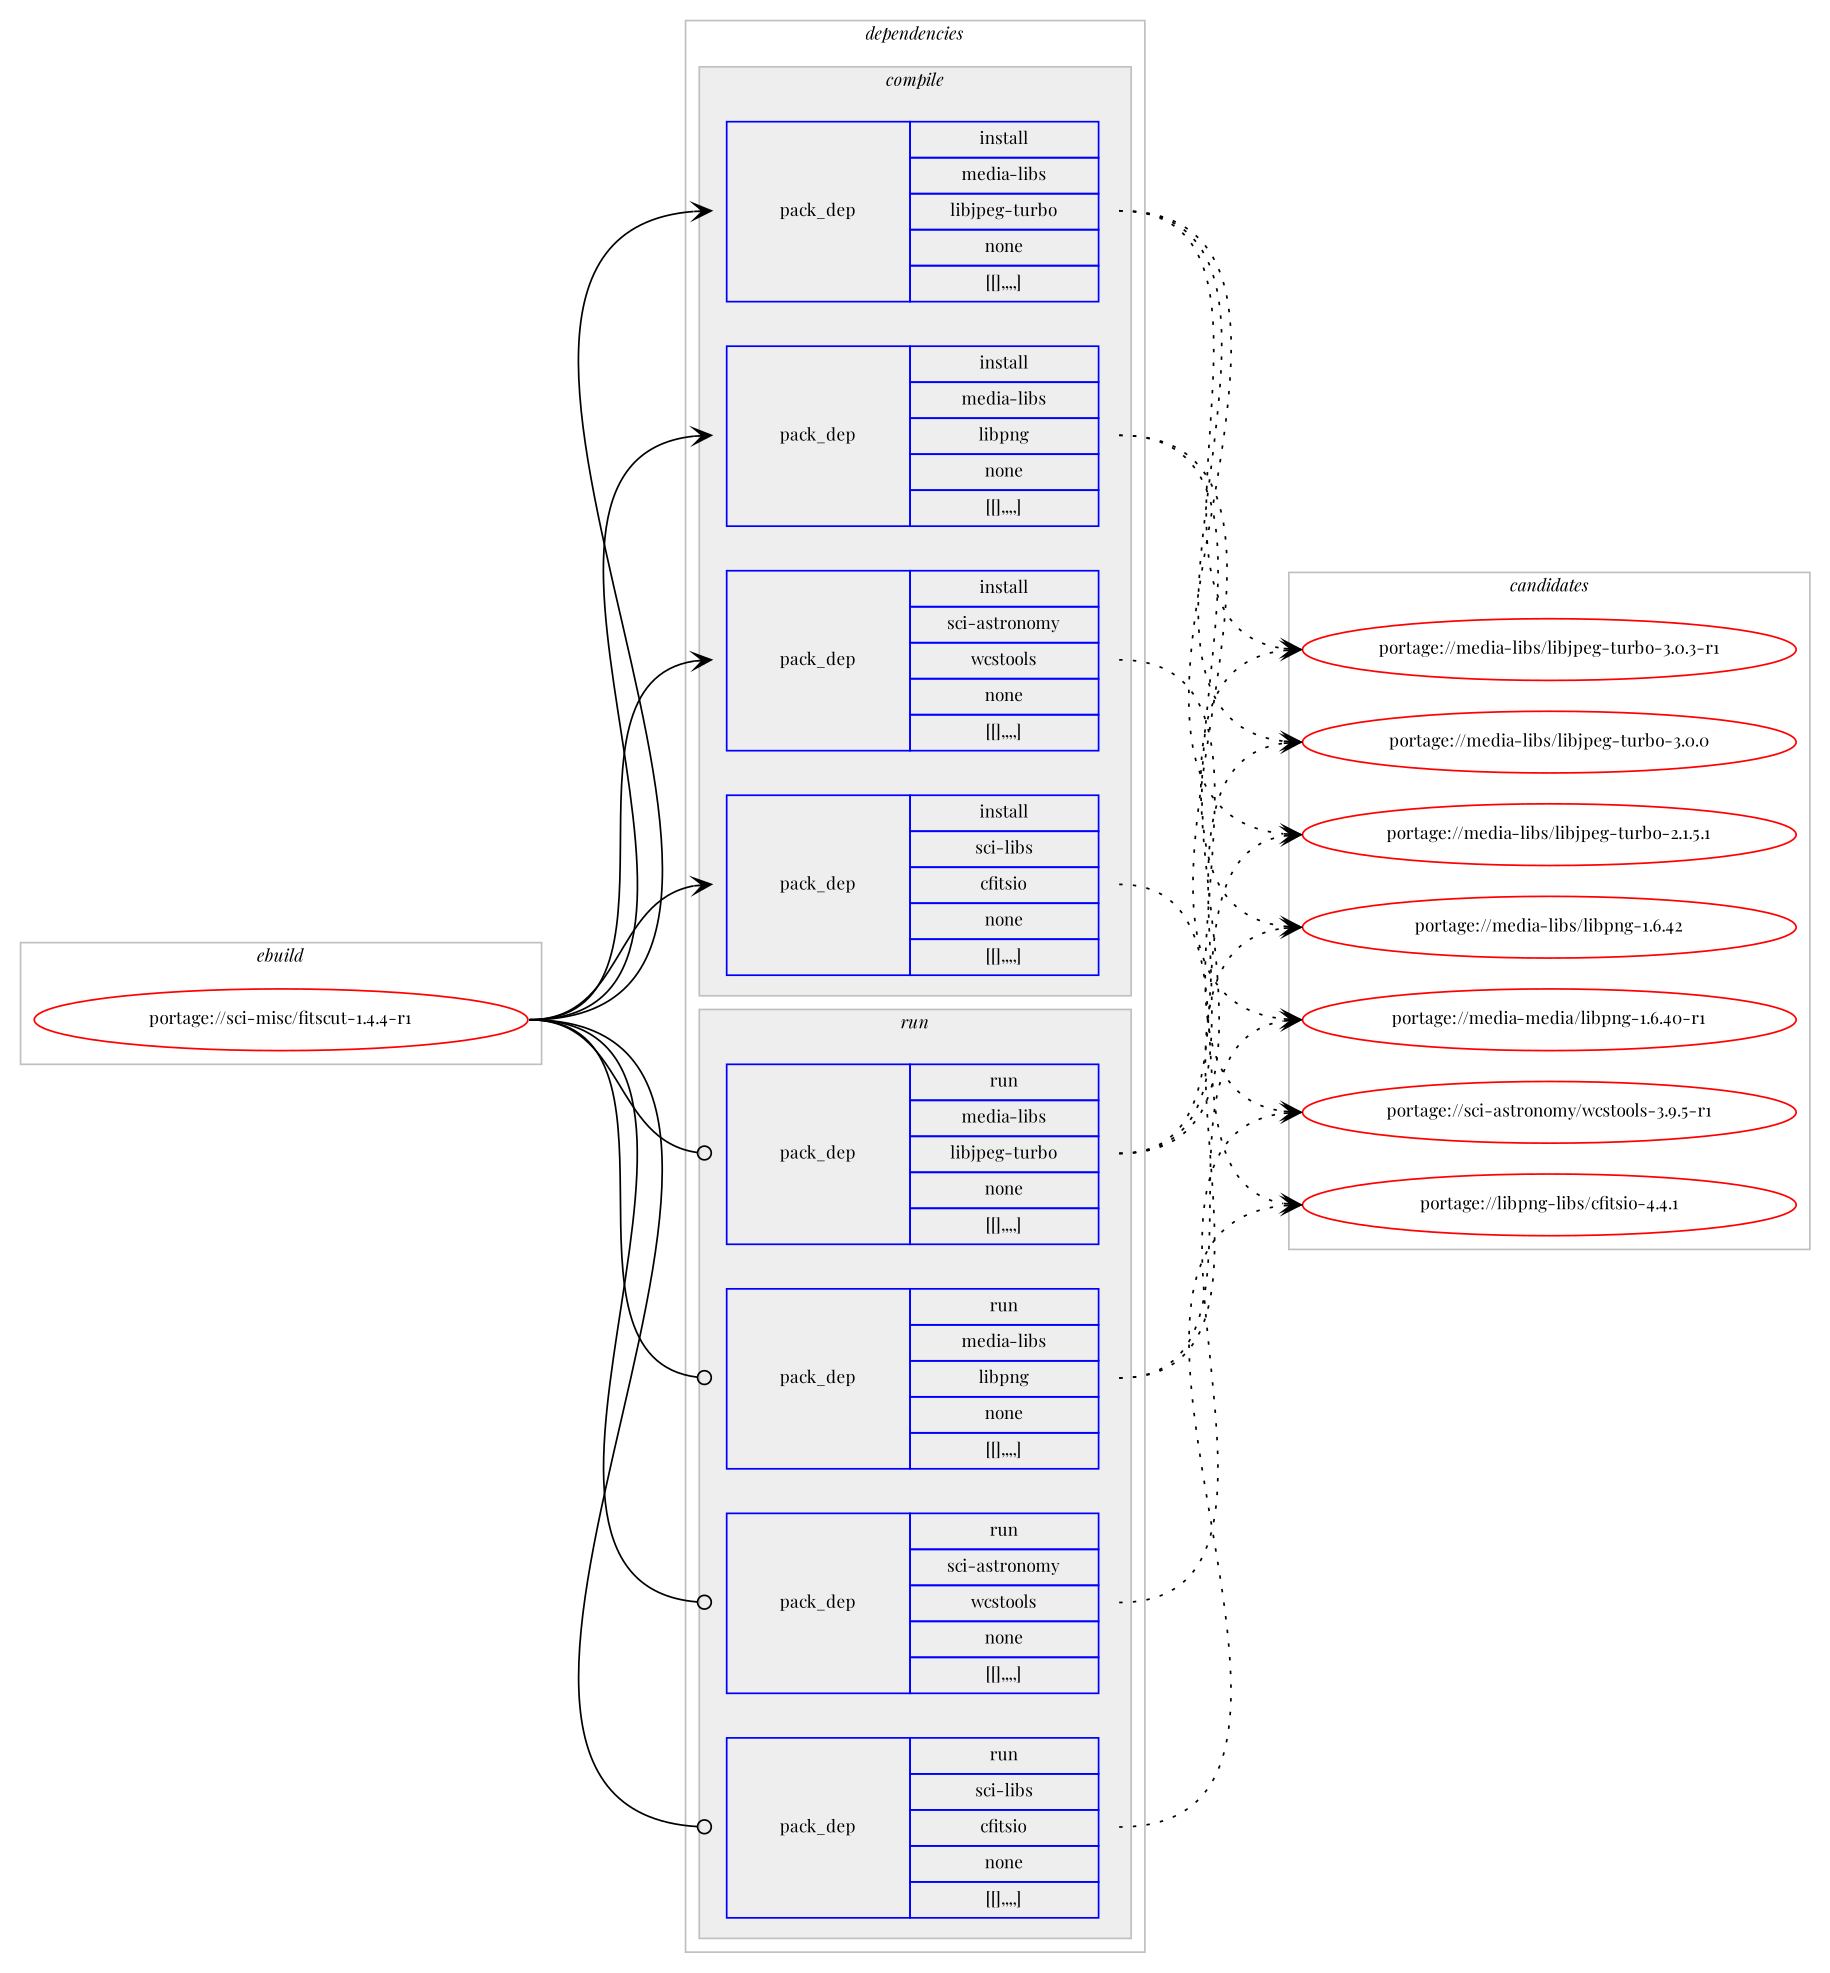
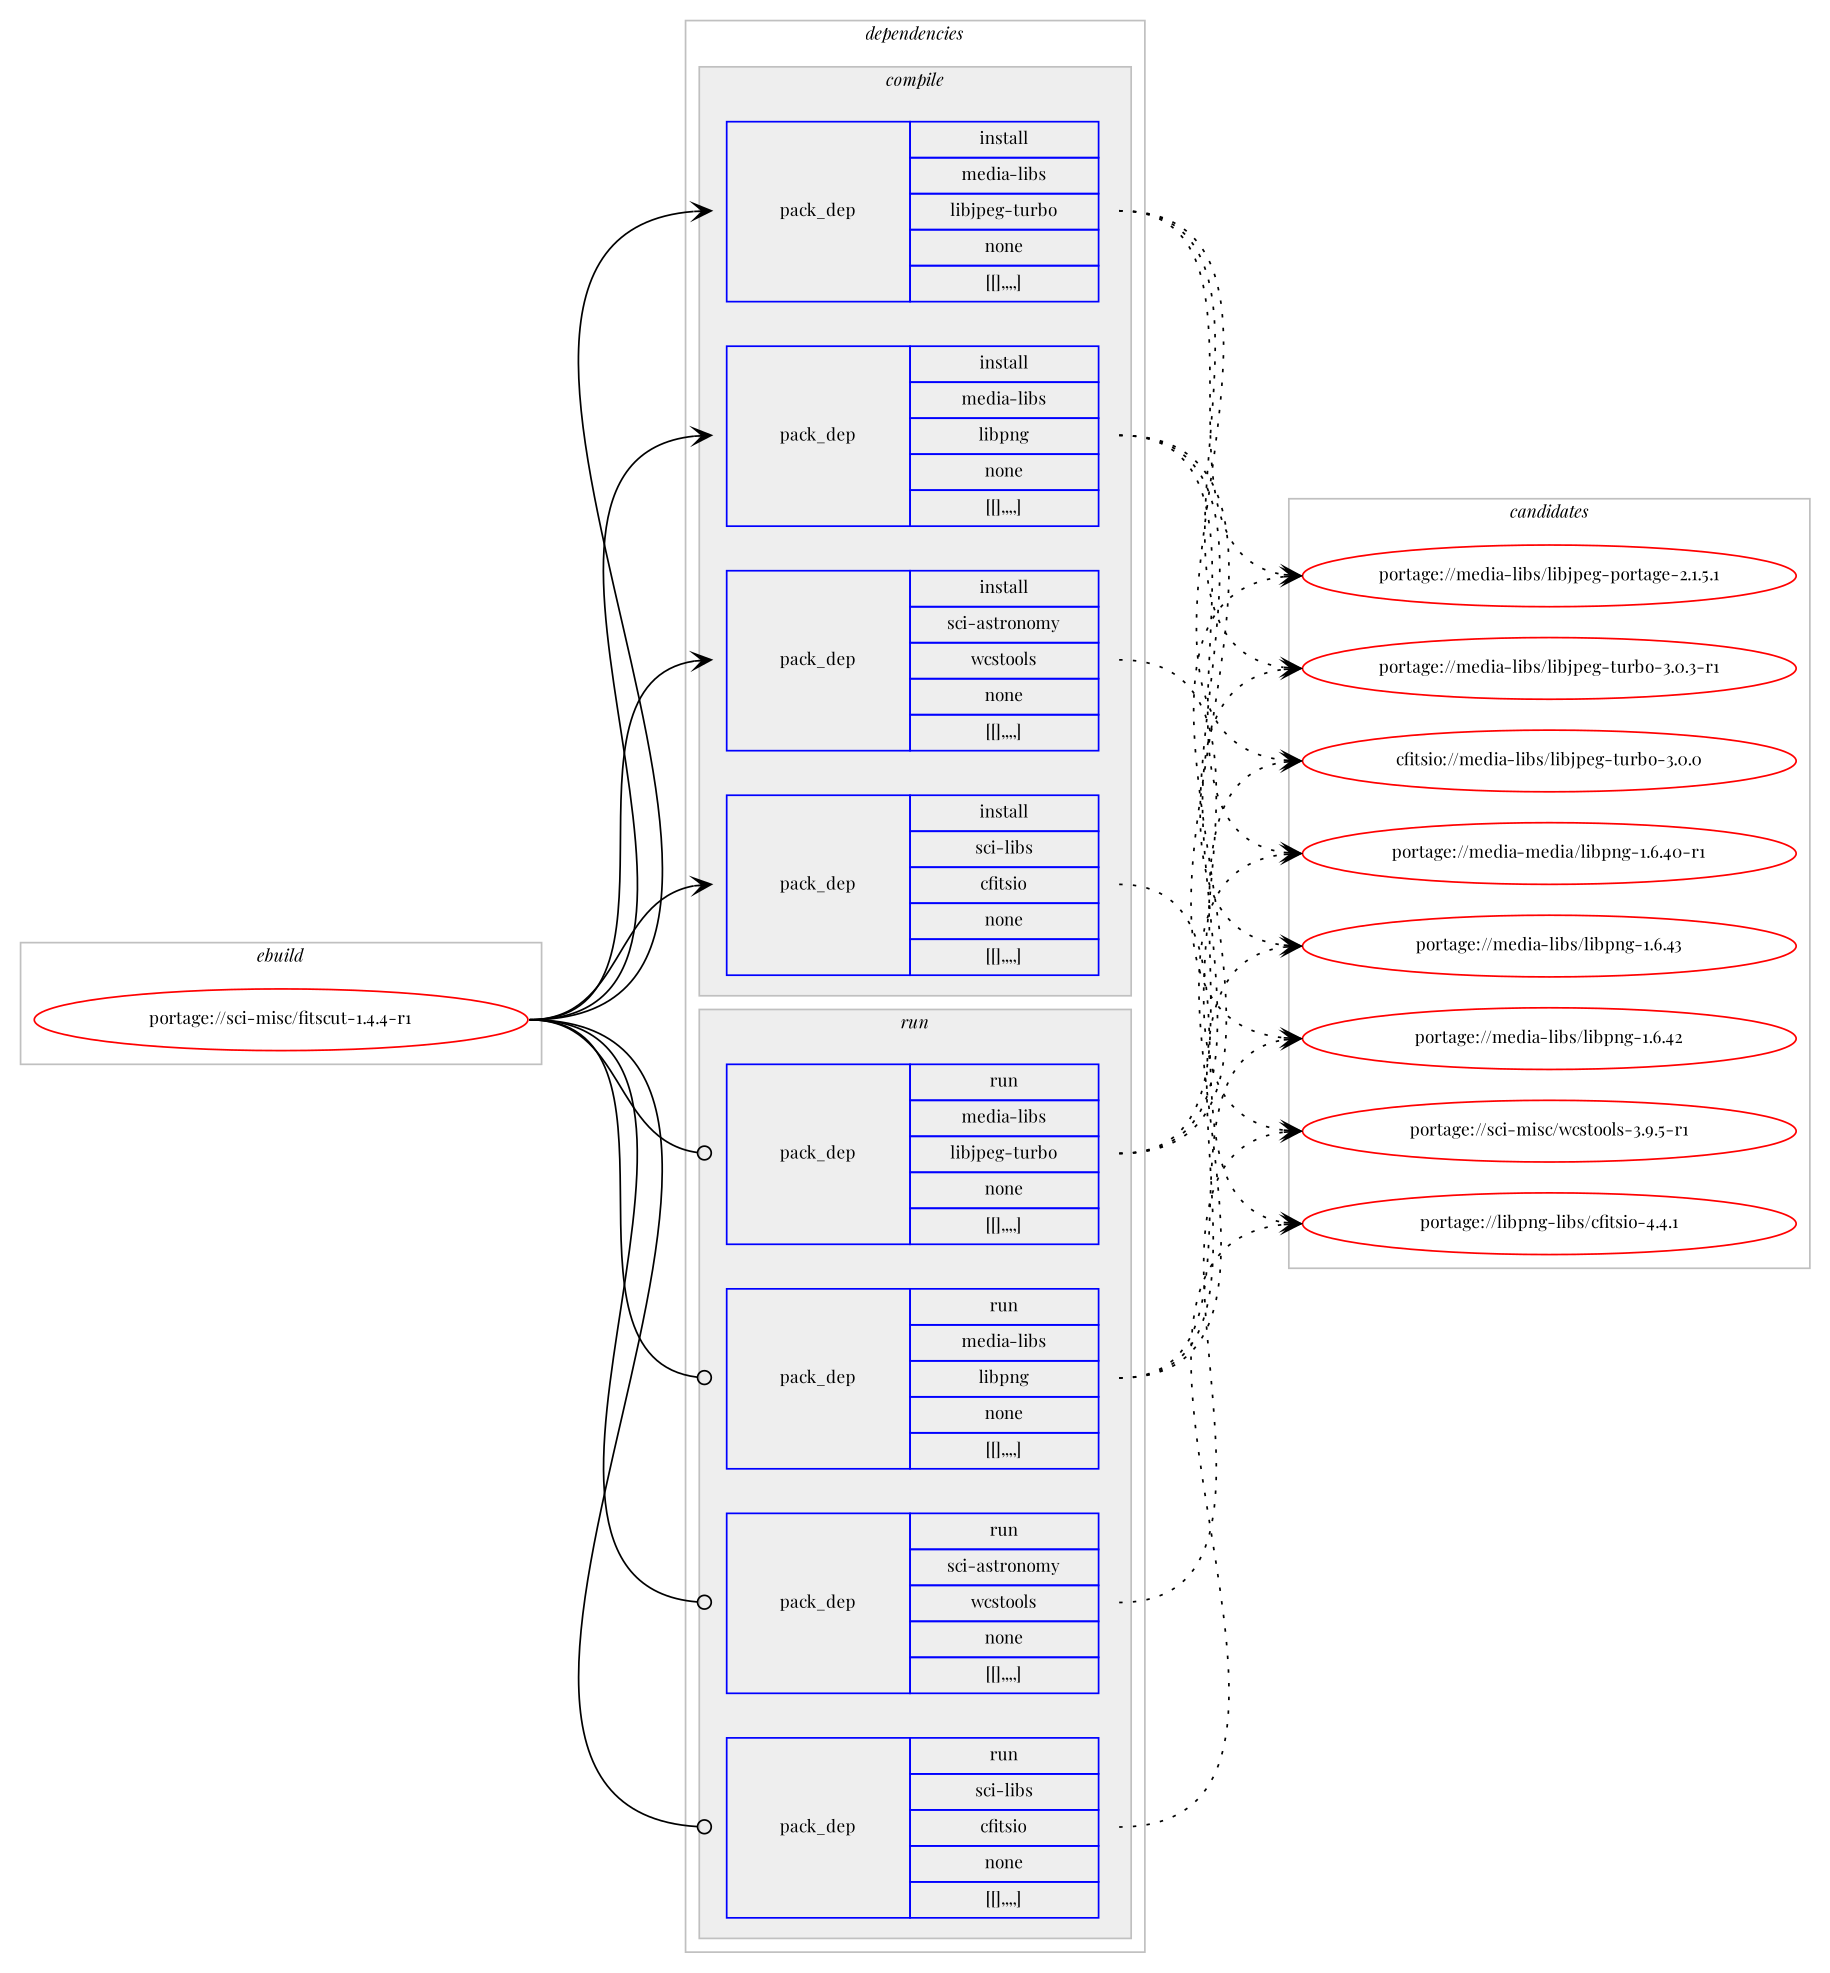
(1549, 742) -> (1549, 761)
(1549, 835) -> (1549, 576)
none -> (1549, 946)
(1549, 1112) -> (1549, 1131)
